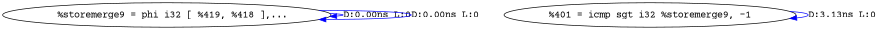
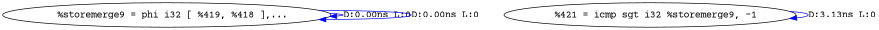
(650, 15) -> (650, 15)
